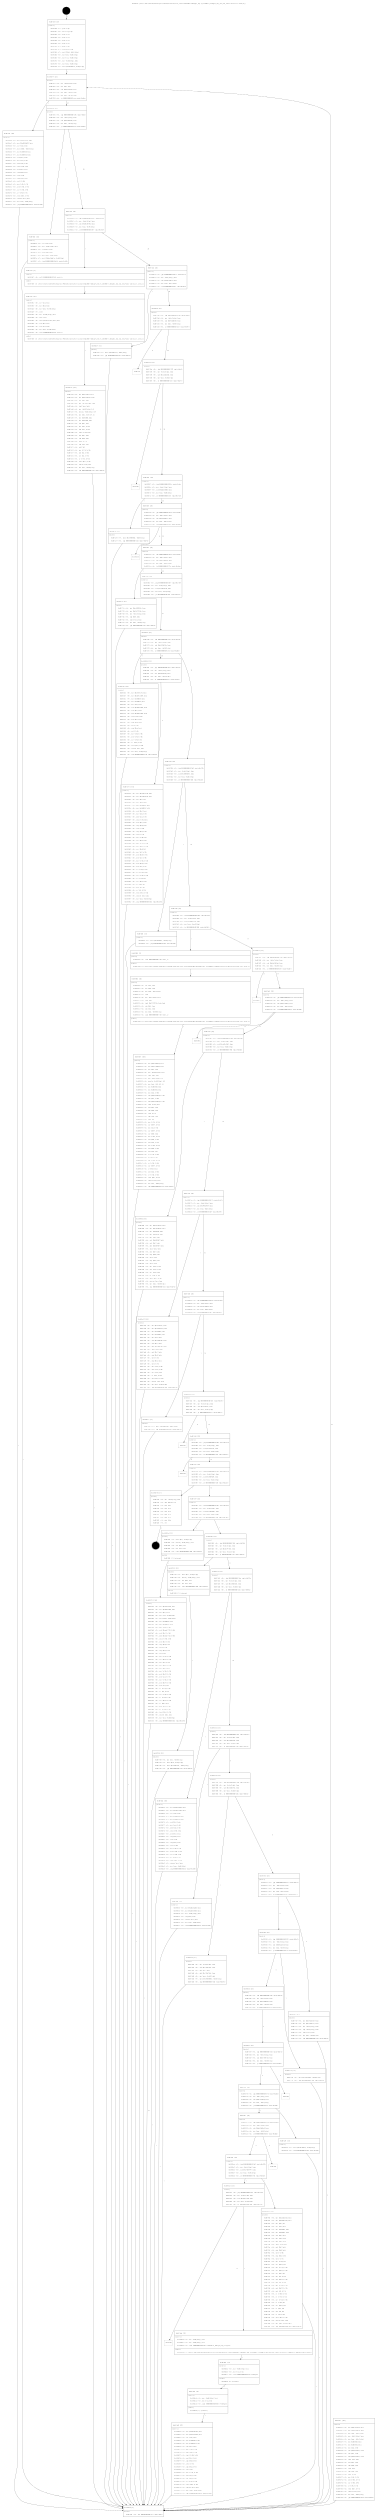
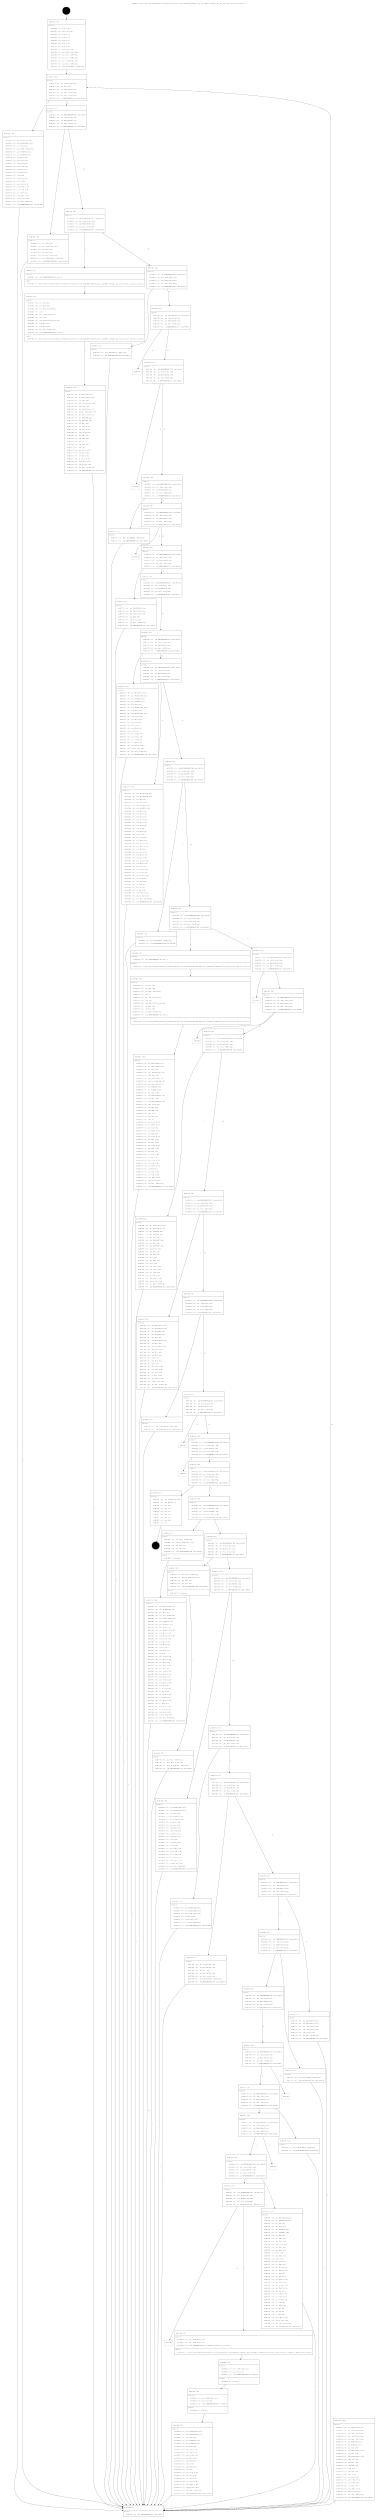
(193, 705) -> (172, 720)
